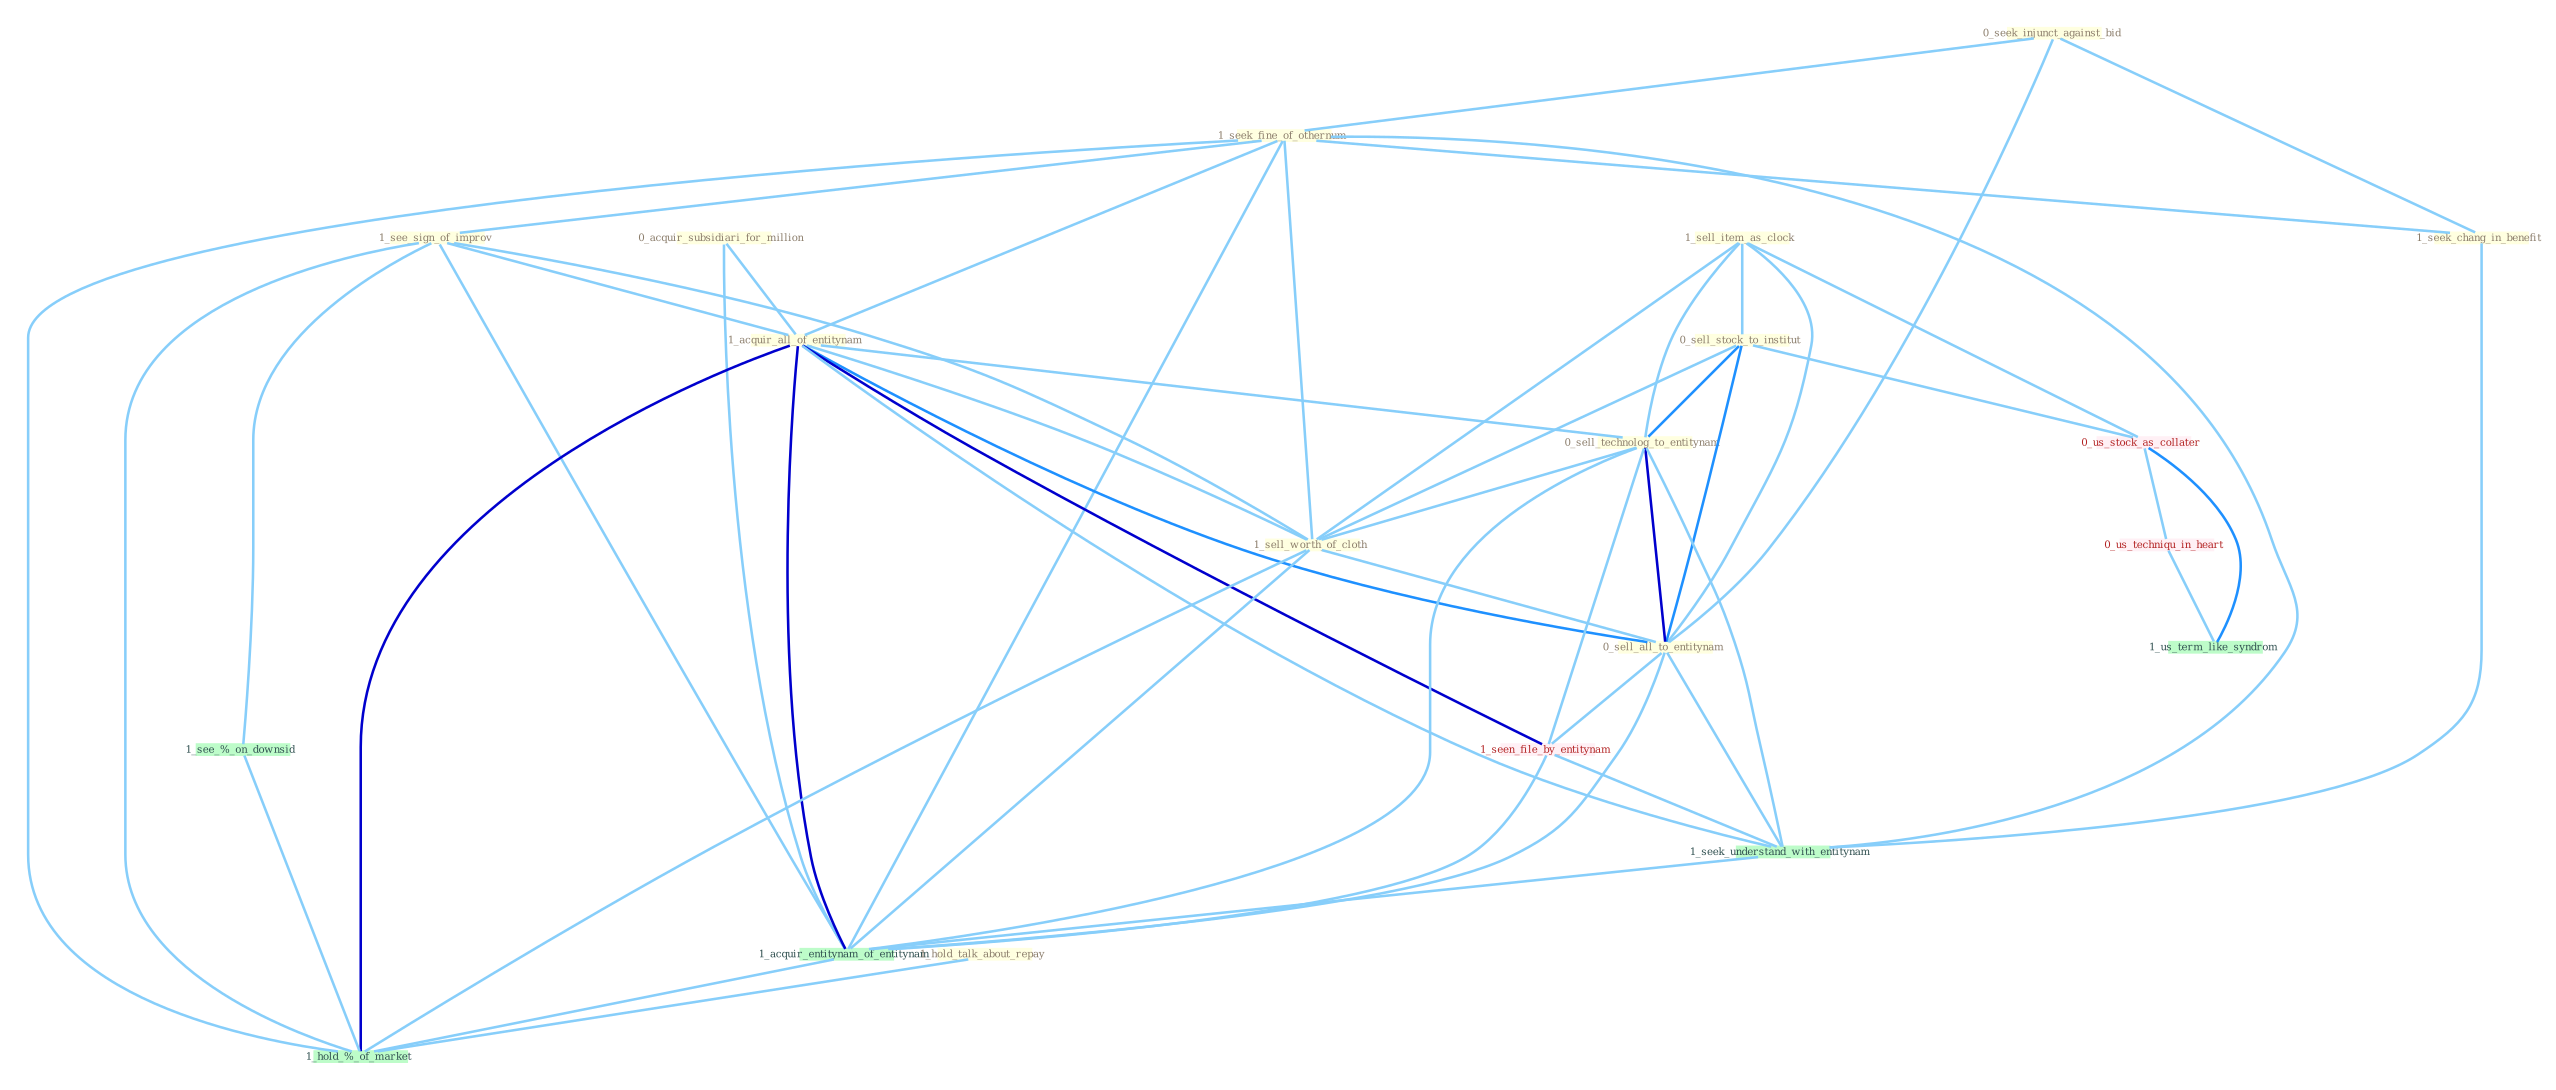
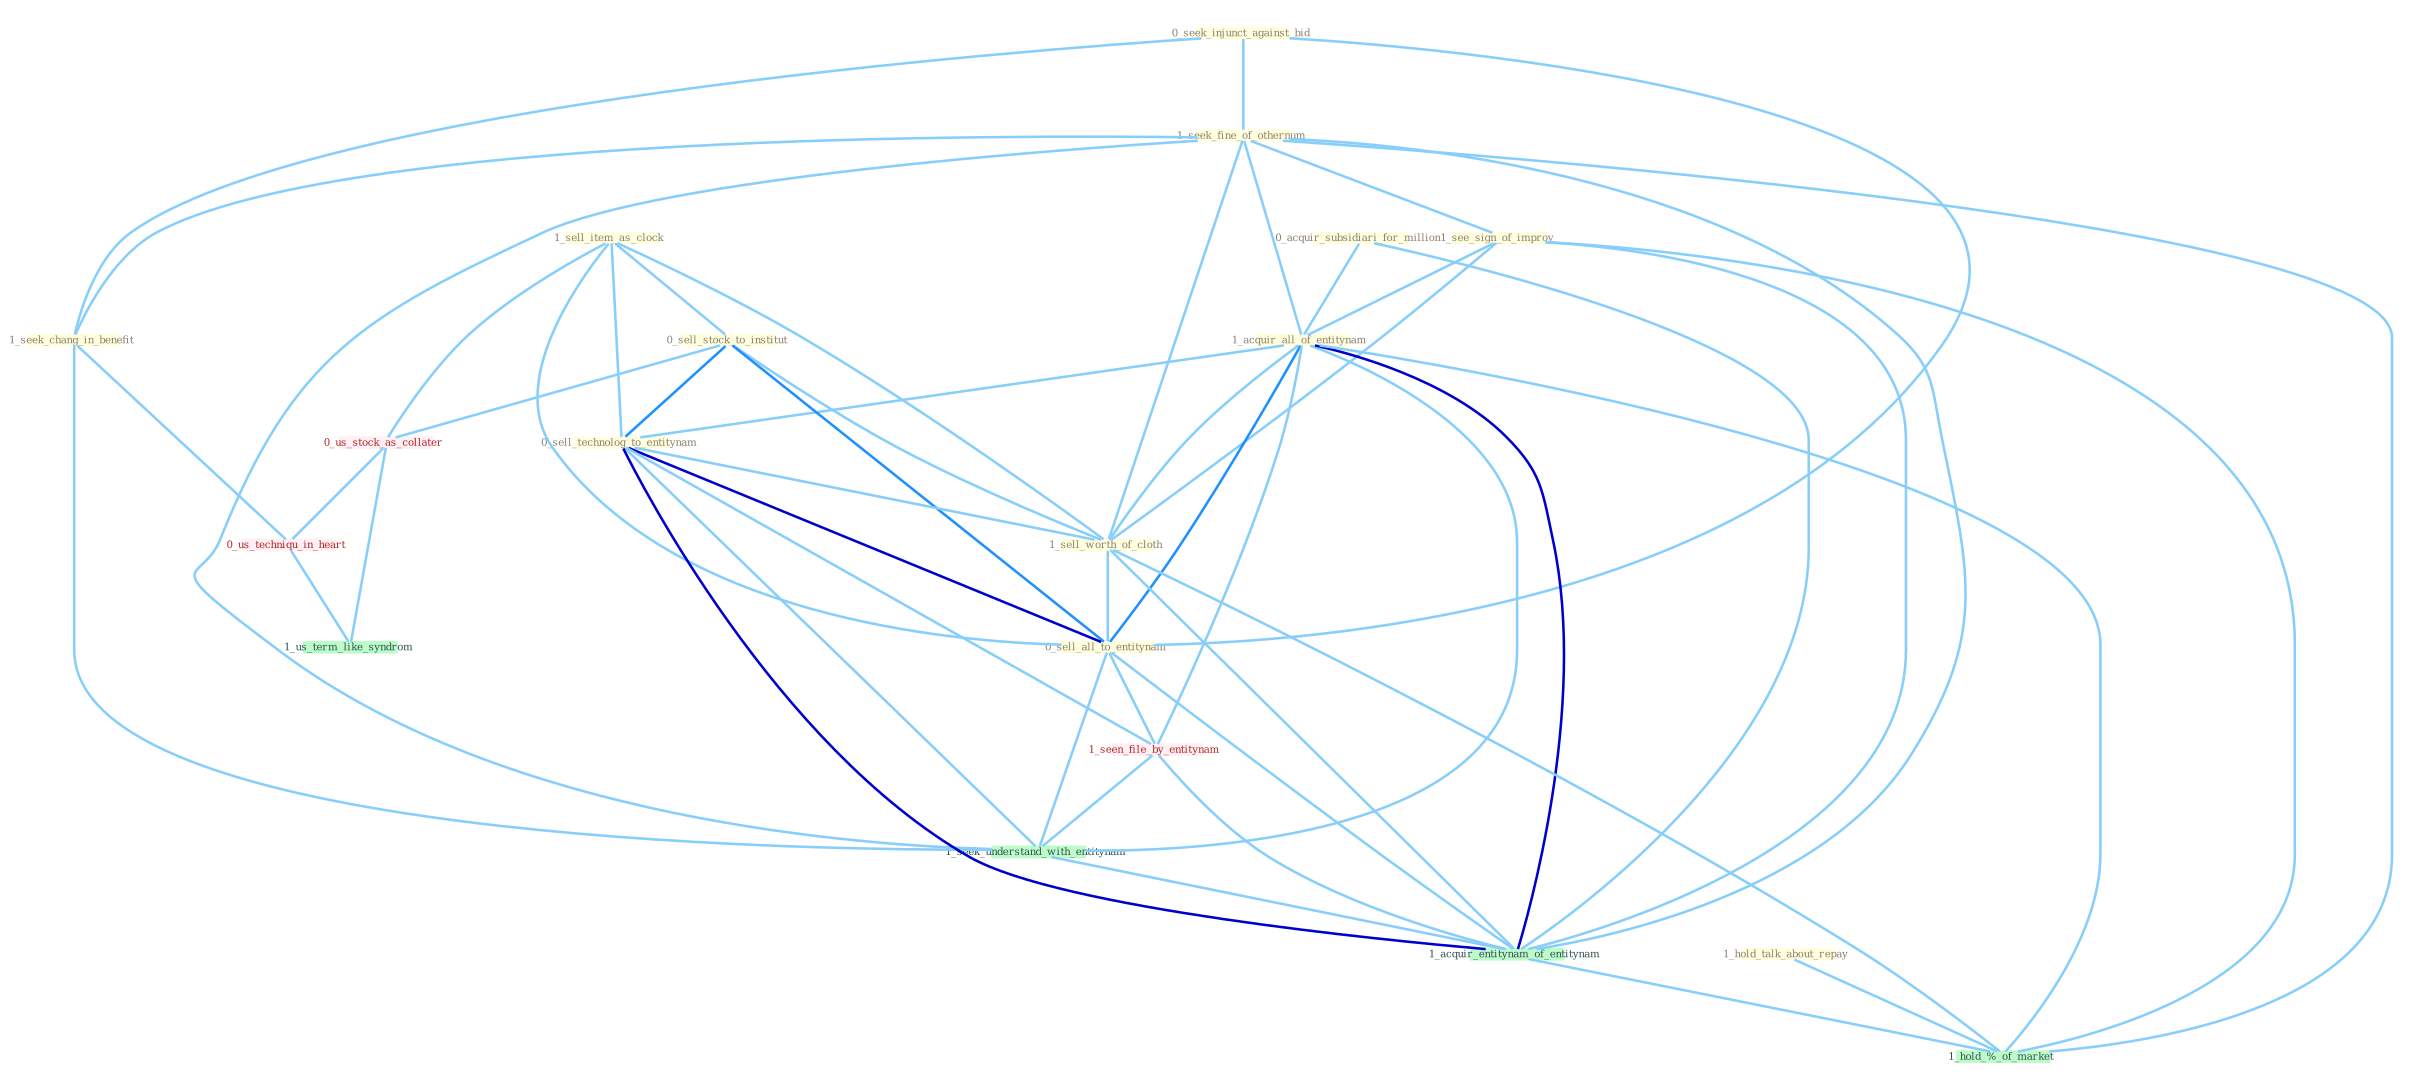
none -> (182, 442)
(2231, 530) -> (368, 545)
(1167, 554) -> (1243, 549)
(411, 599) -> (1976, 519)
(243, 750) -> none
(1364, 827) -> (919, 822)
